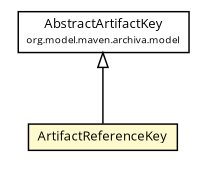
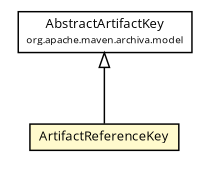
(104, 40) -> (105, 40)
